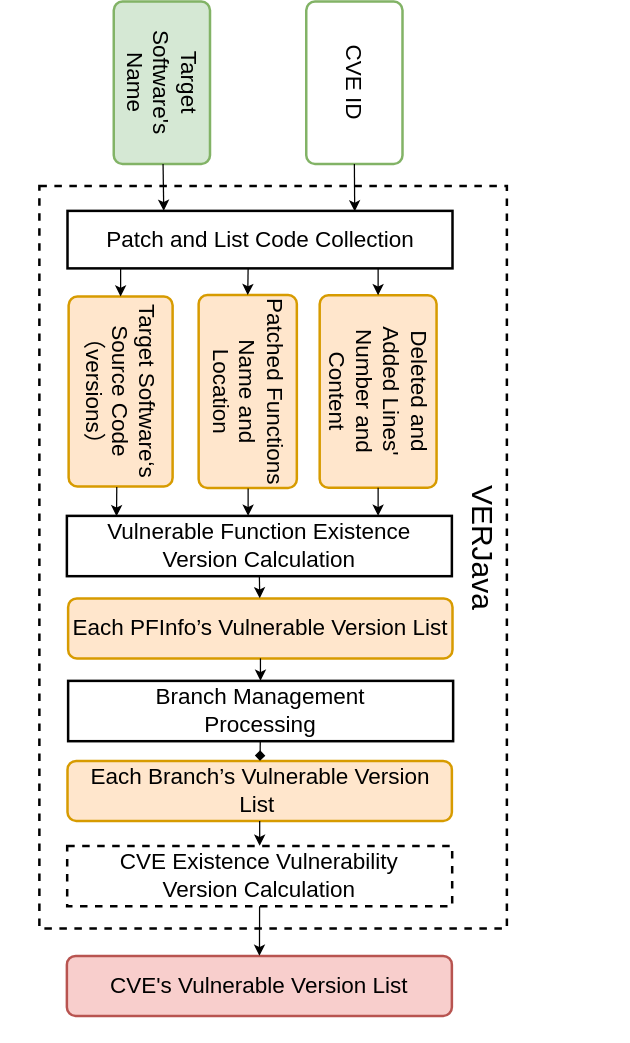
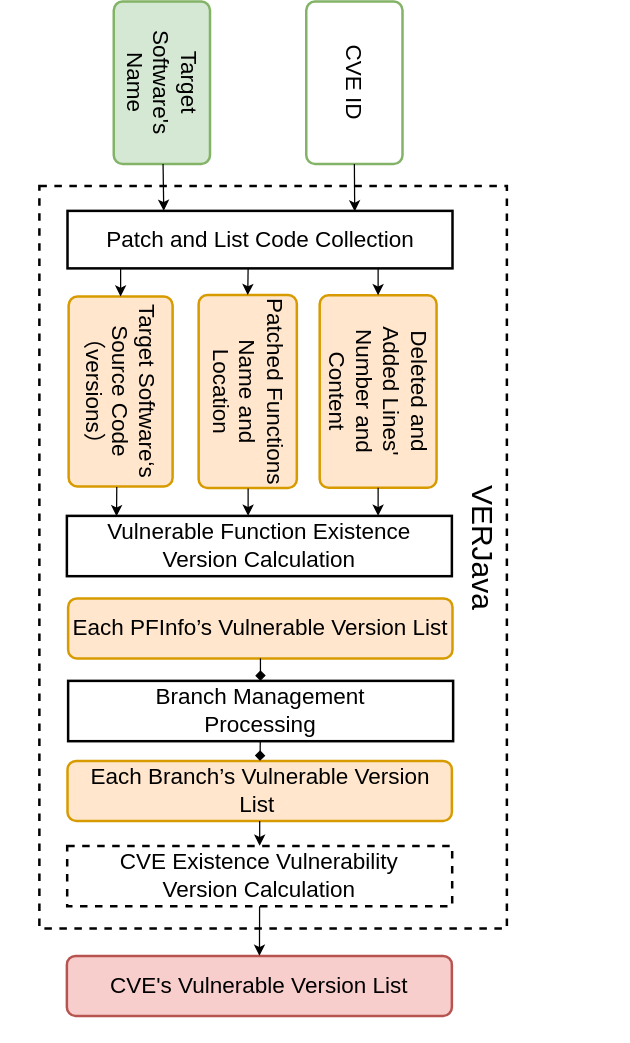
(260, 583) -> none
(260, 671) -> (260, 670)
